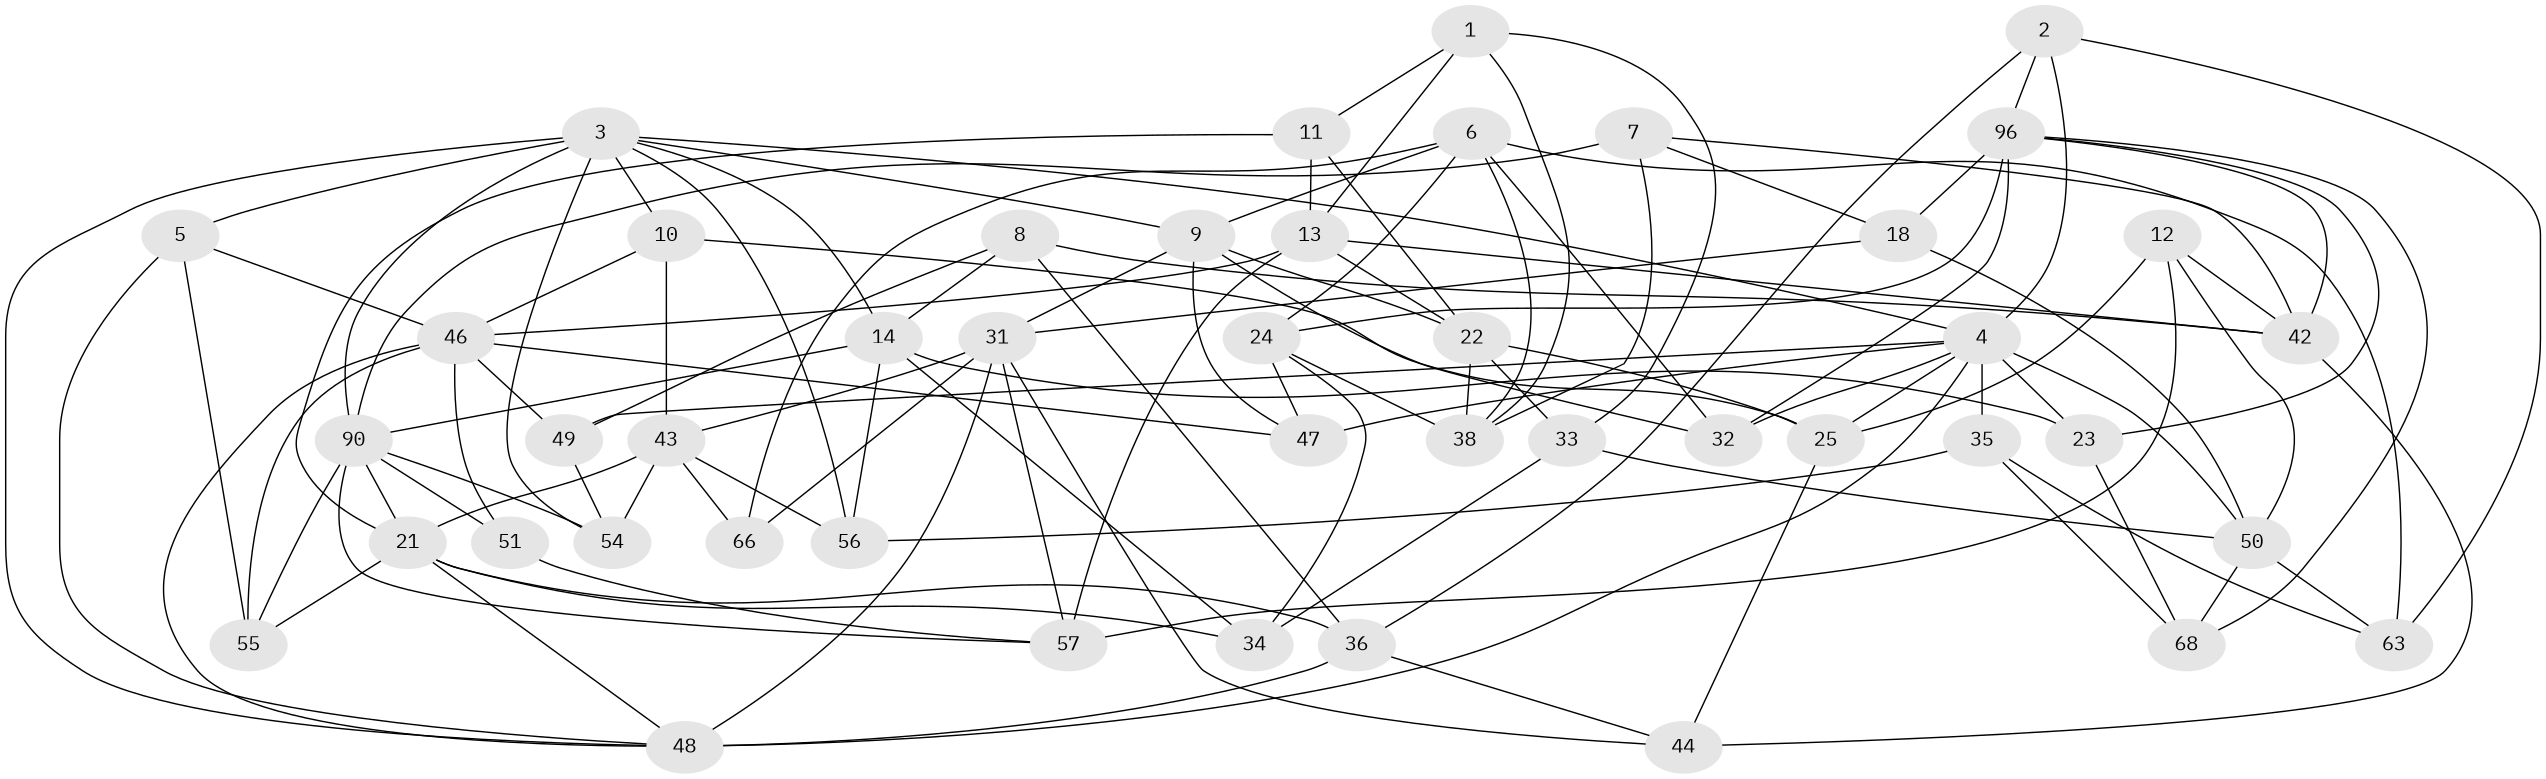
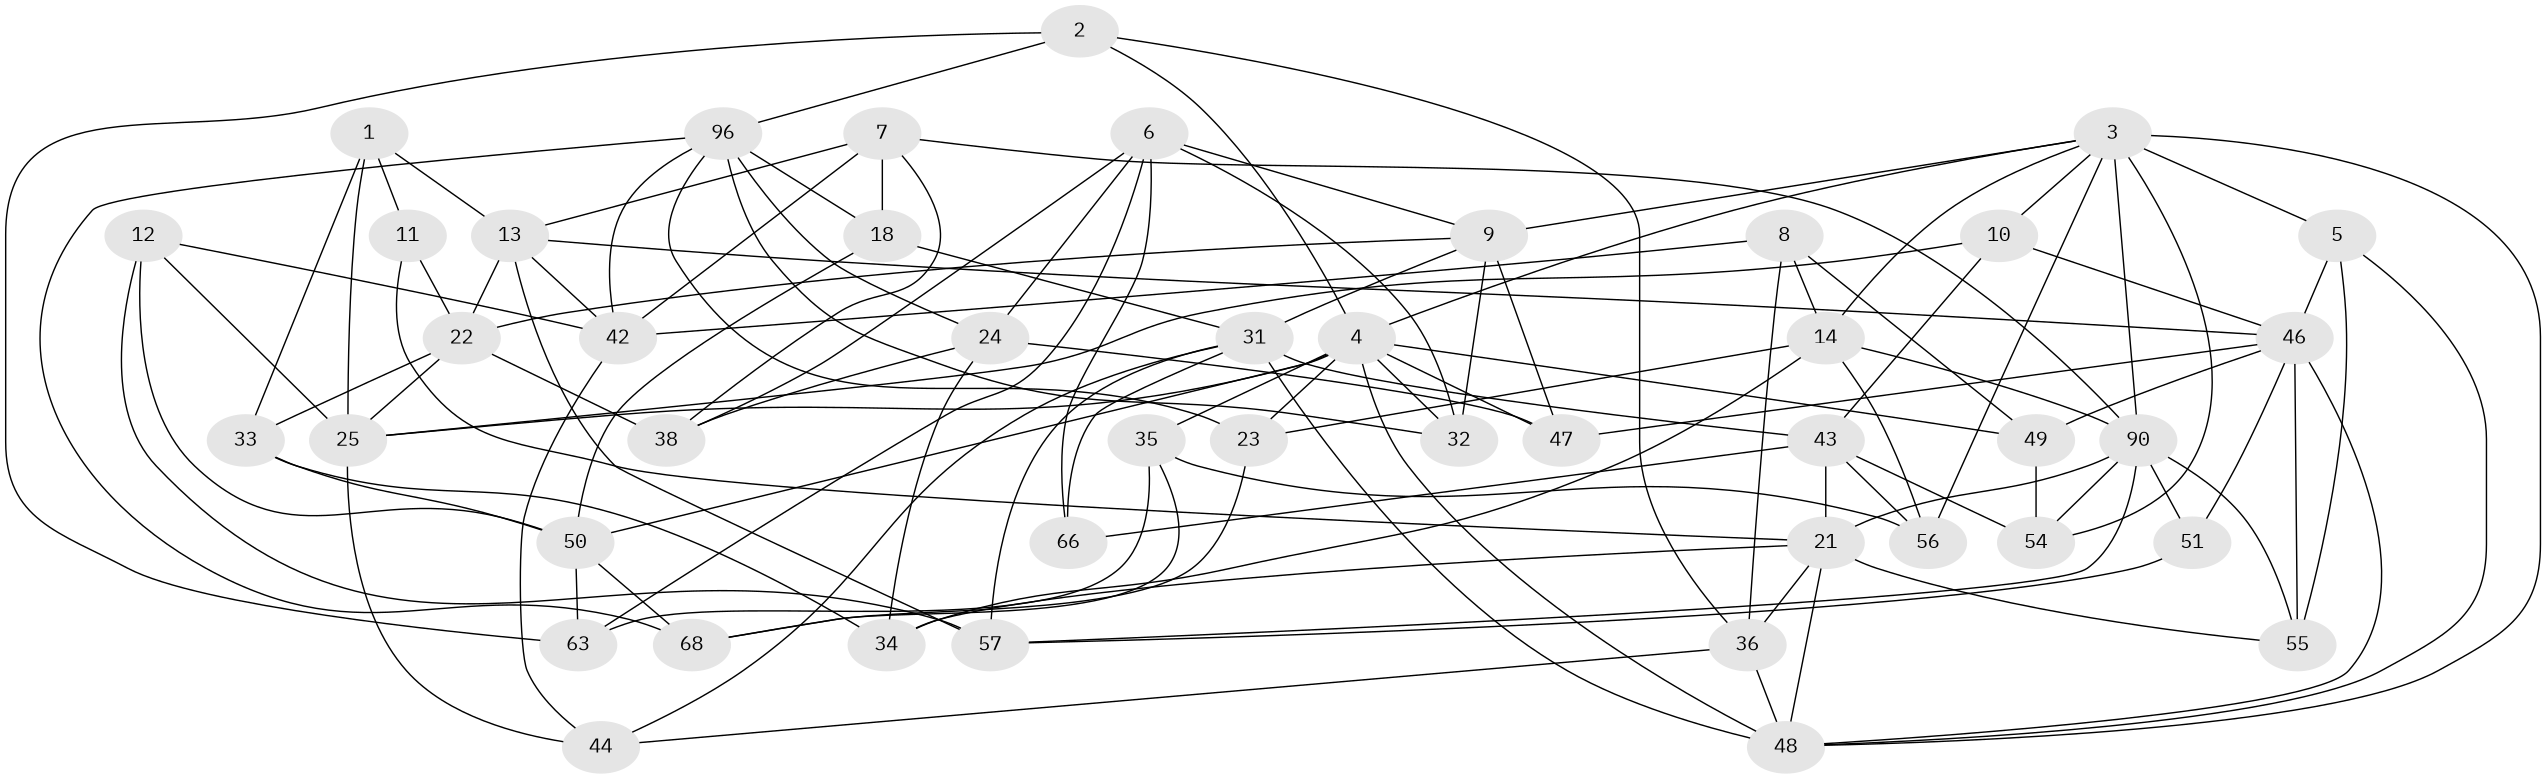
(1311, 185) -> (696, 185)
(1566, 232) -> (351, 293)
